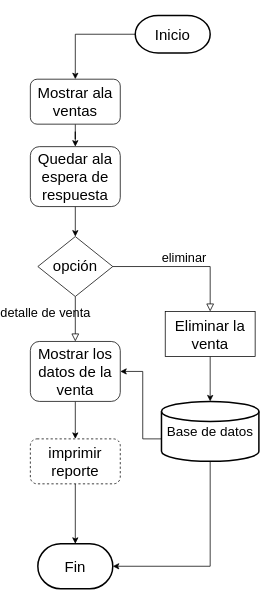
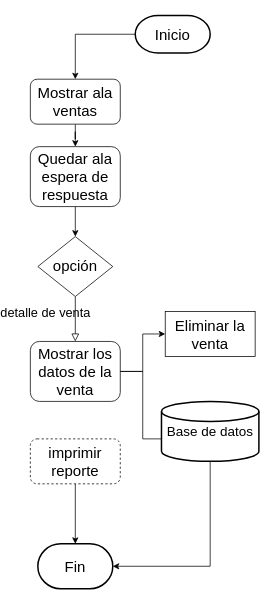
(180, 267) -> none
(143, 372) -> (143, 372)
(210, 377) -> none
(75, 418) -> (143, 351)
